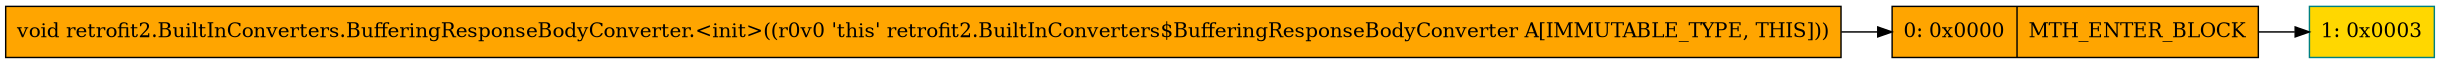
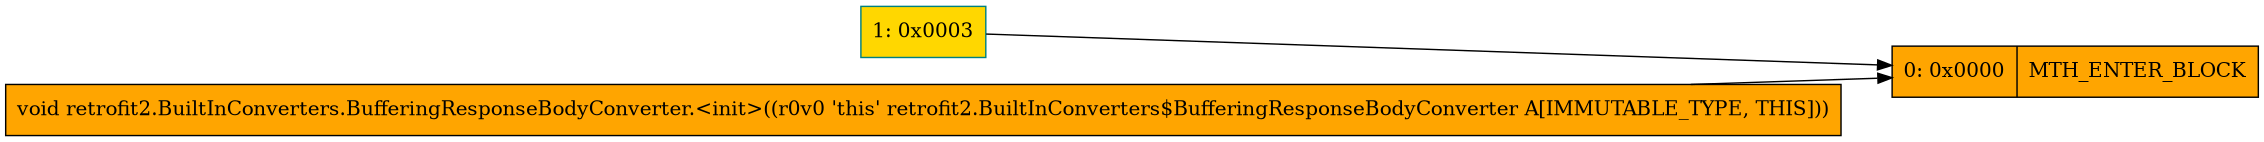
(2277, 32) -> (1432, 49)
